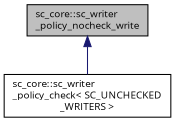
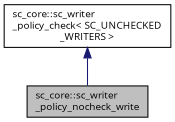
(88, 61) -> (88, 72)
